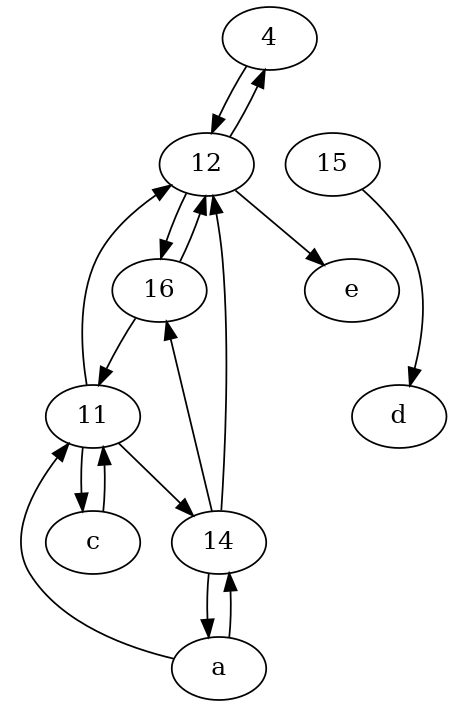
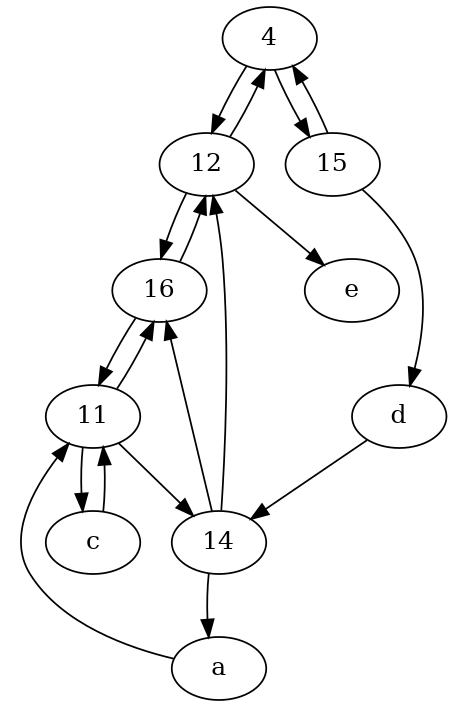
none -> (287, 96)
none -> (316, 107)
(90, 278) -> (132, 364)
(231, 614) -> (316, 475)
